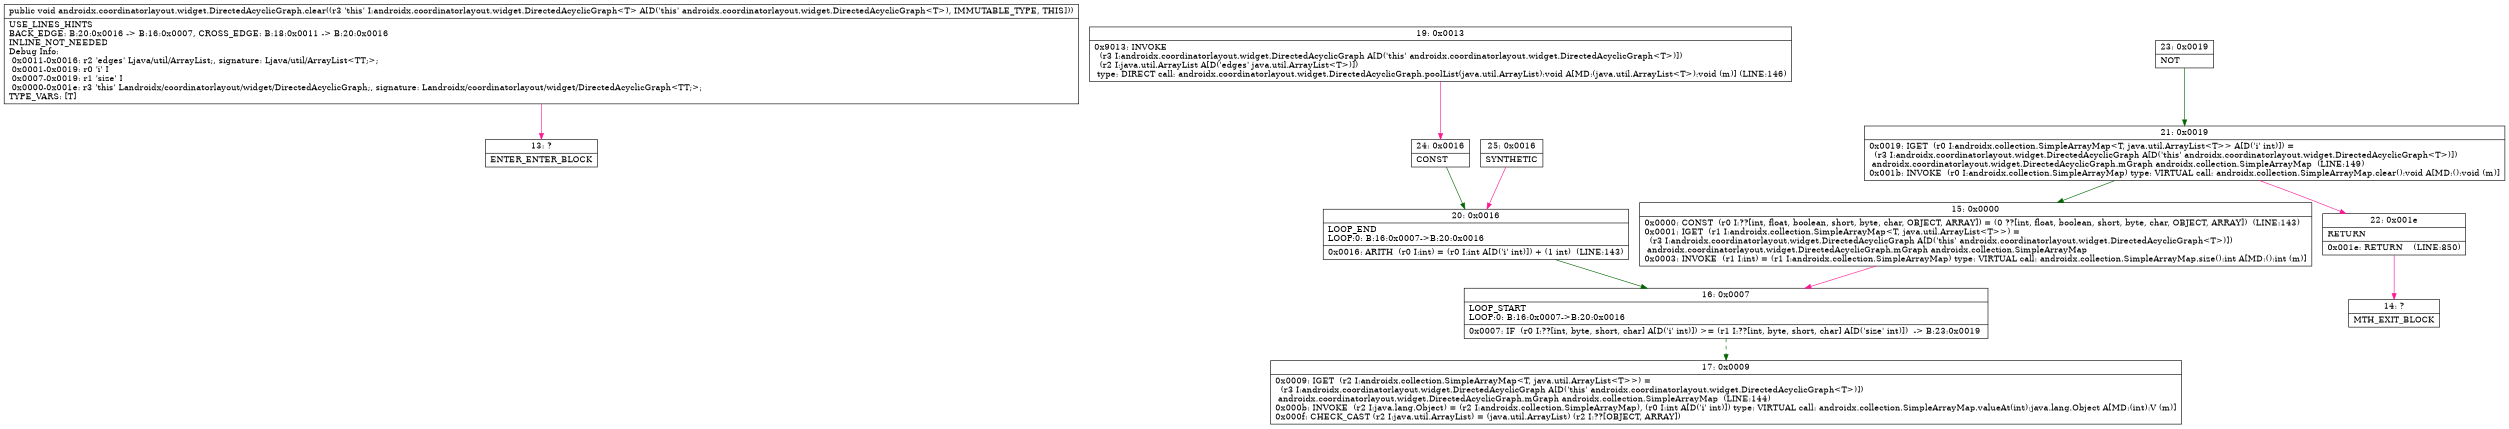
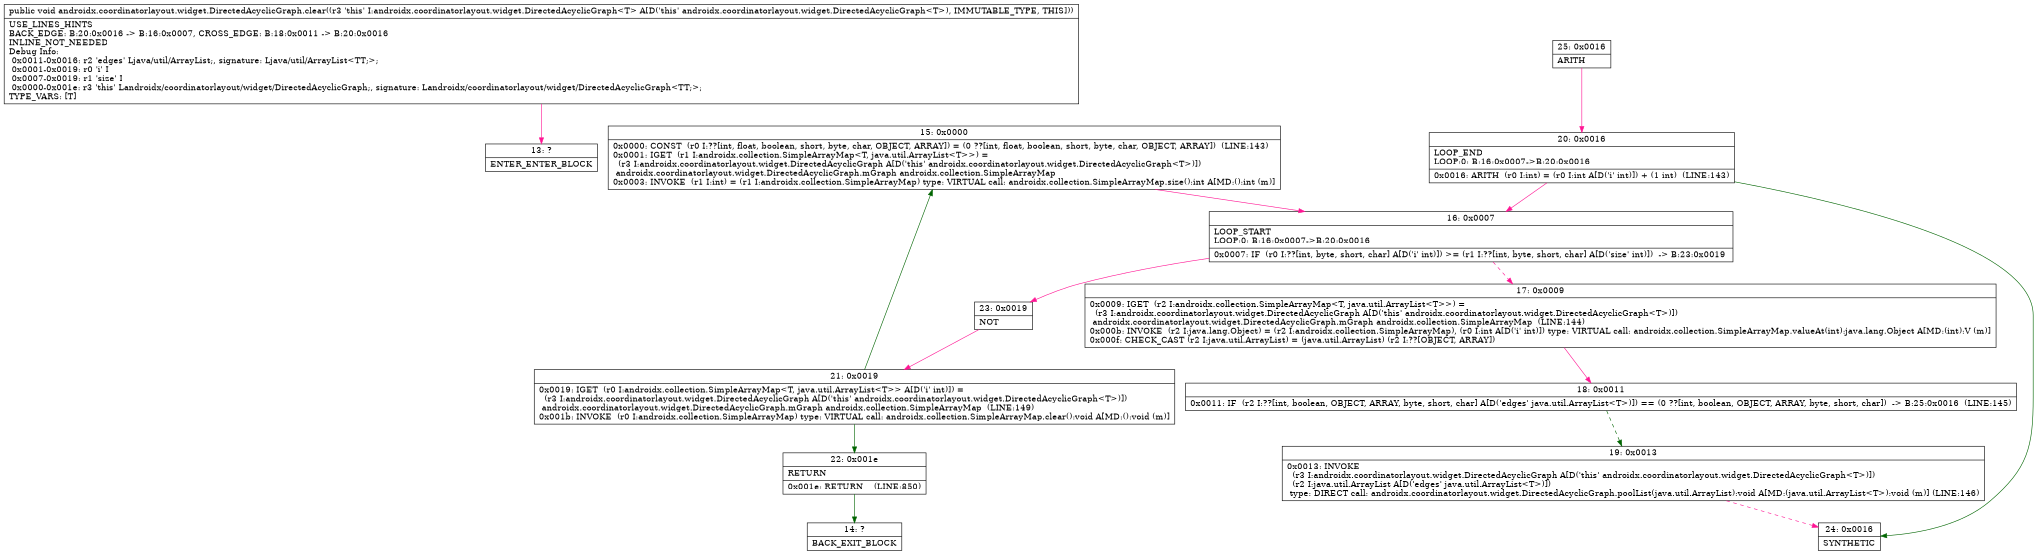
(1133, 47) -> (1326, 467)
(2185, 94) -> (944, 348)
(1441, 107) -> (1769, 513)
(1432, 160) -> (1849, 543)
(1512, 160) -> (1572, 61)
(1454, 185) -> (2029, 301)
(2300, 196) -> (855, 435)
(1598, 273) -> (1529, 196)
none -> (1121, 274)
(2394, 274) -> (855, 506)
(2394, 320) -> (855, 543)
(1726, 347) -> (1501, 271)
none -> (1601, 397)
